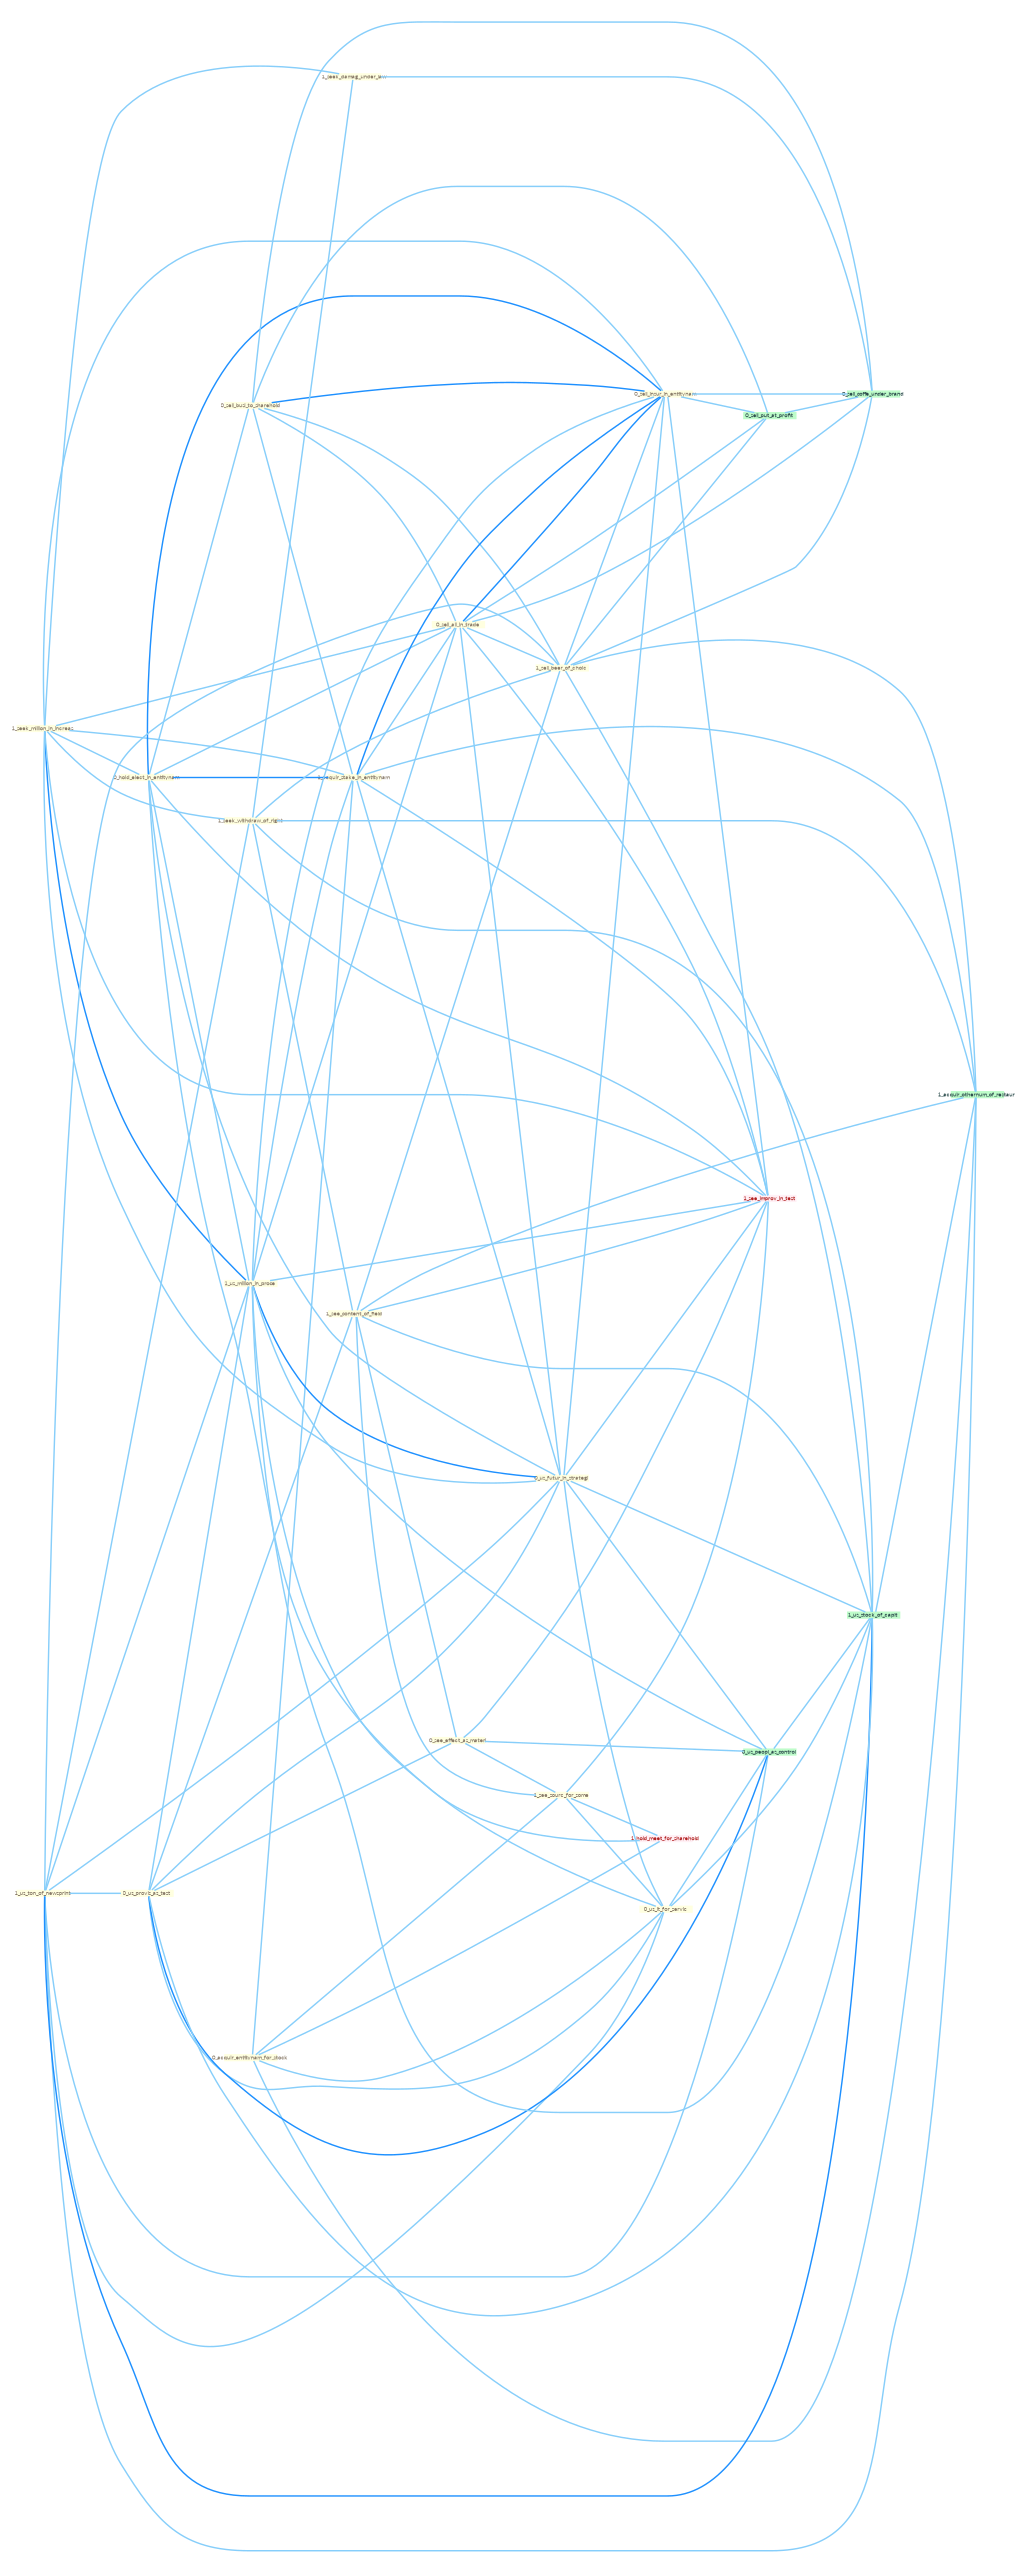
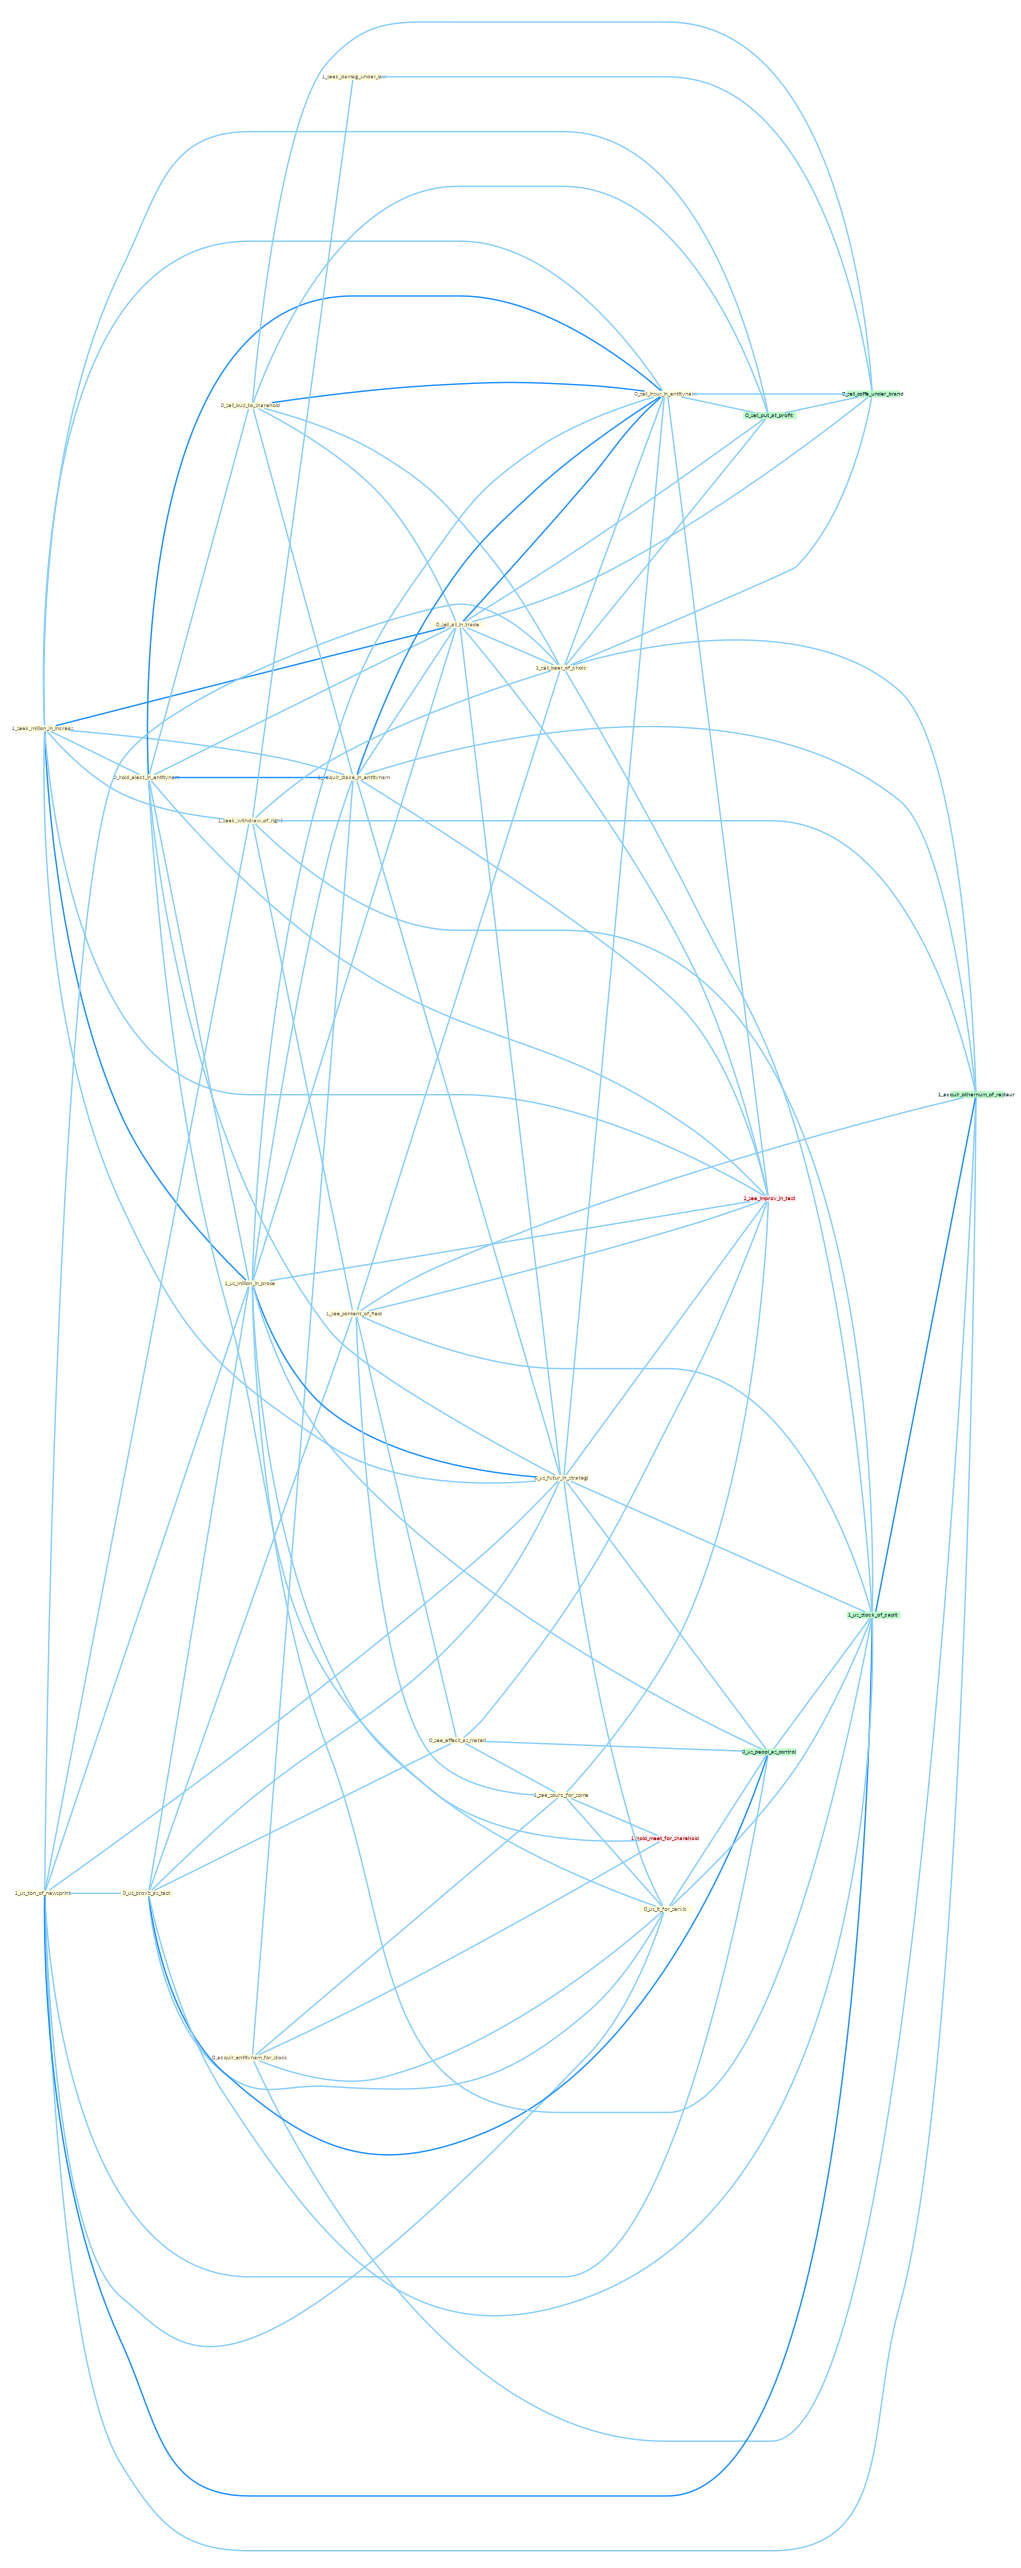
(79, 302) -> (258, 132)
(289, 666) -> (289, 666)
(926, 1355) -> (926, 1355)
